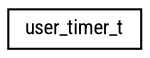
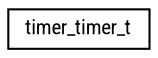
(75, 29) -> (79, 29)
